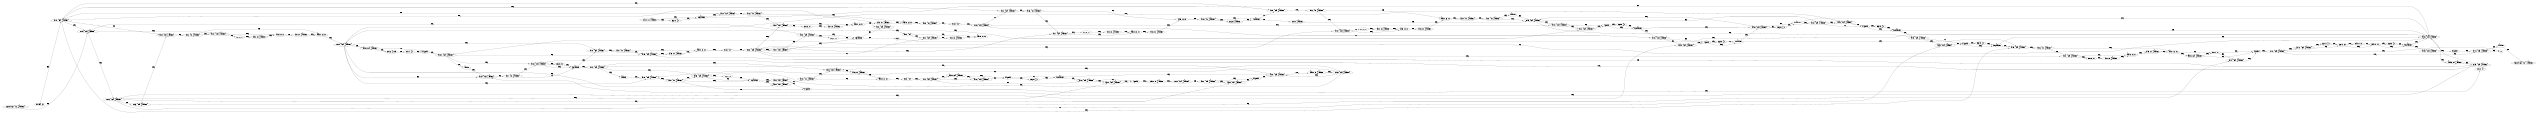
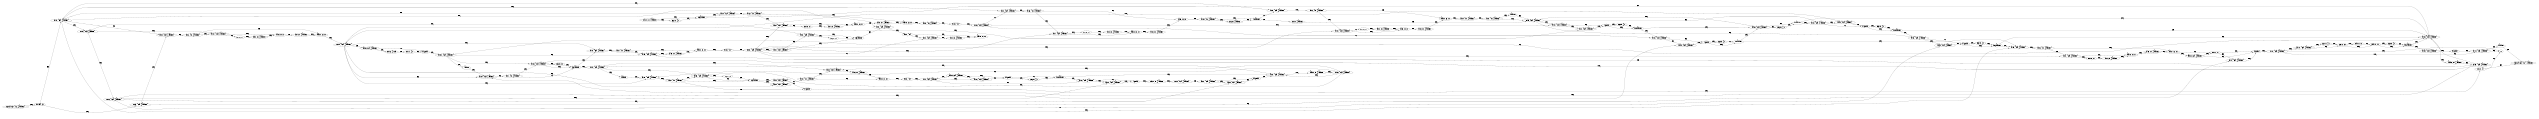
(897, 39) -> none
none -> (2493, 62)
none -> (2500, 66)
(67, 85) -> (30, 106)
(124, 103) -> (89, 113)
